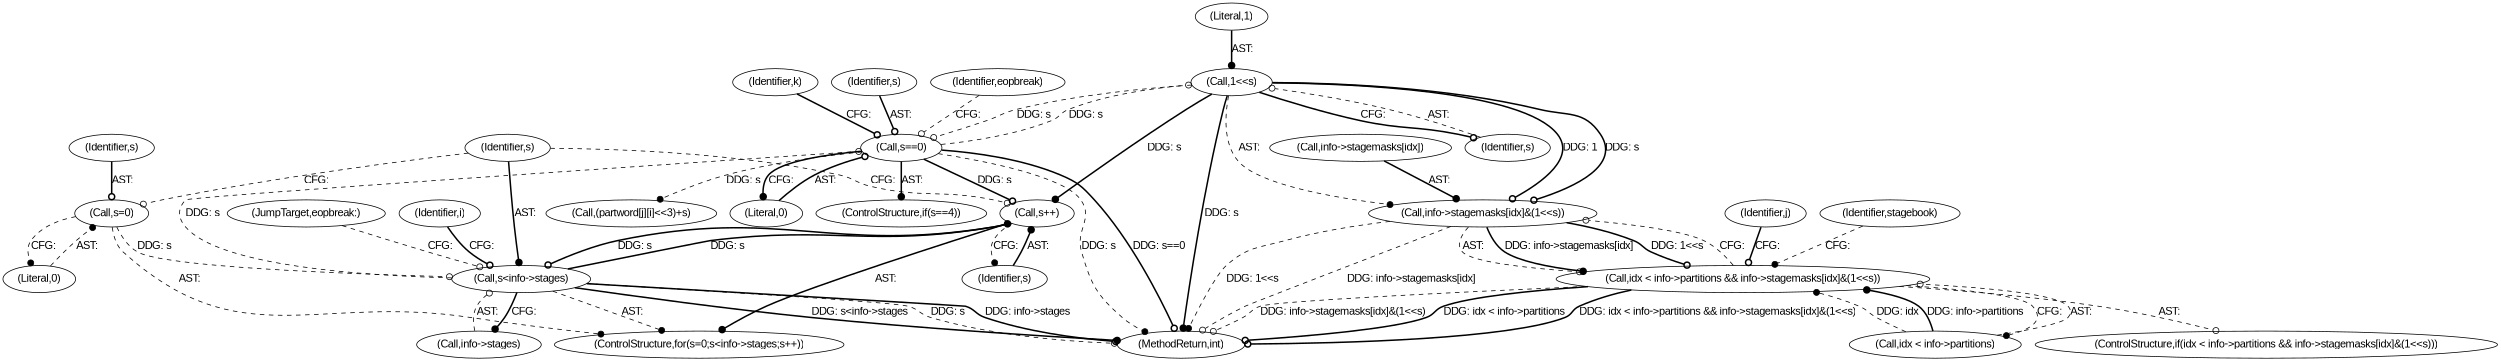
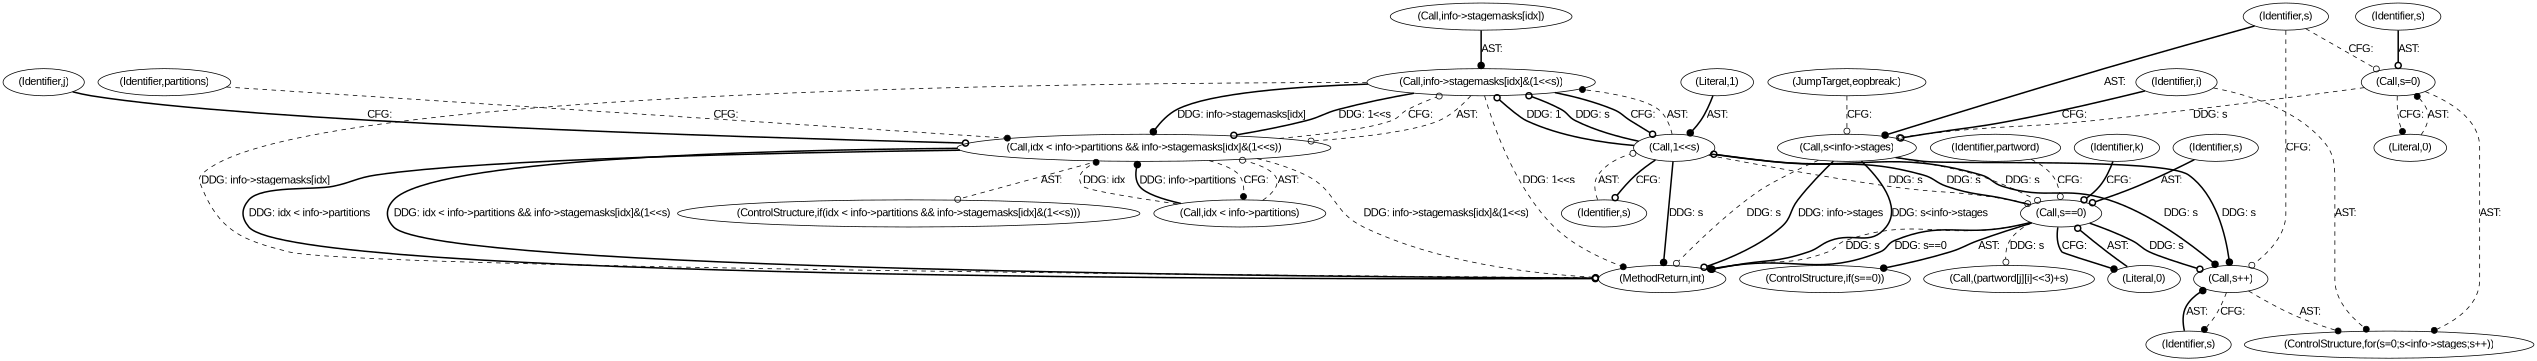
(998, 82) -> (1995, 148)
none -> (1605, 106)
(1062, 113) -> (1884, 167)
(761, 167) -> (2013, 237)
(901, 213) -> (1825, 279)
(1890, 213) -> (164, 82)
(779, 229) -> none
(865, 270) -> (2291, 314)
(606, 310) -> (2335, 176)
(479, 345) -> none
